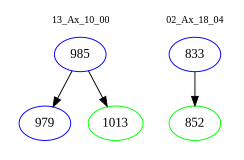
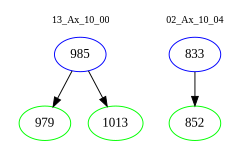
(195, 21) -> (195, 21)
(45, 123) -> (45, 123)
